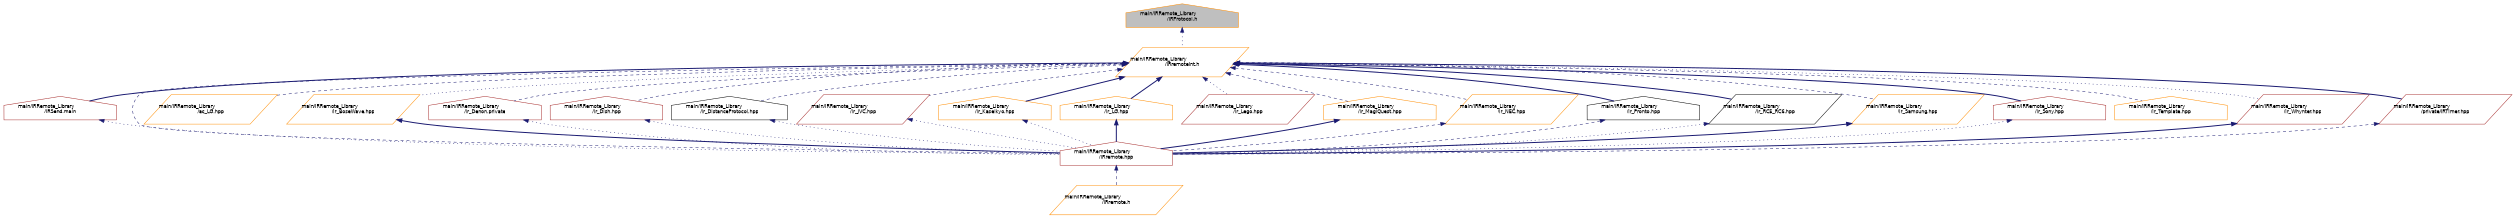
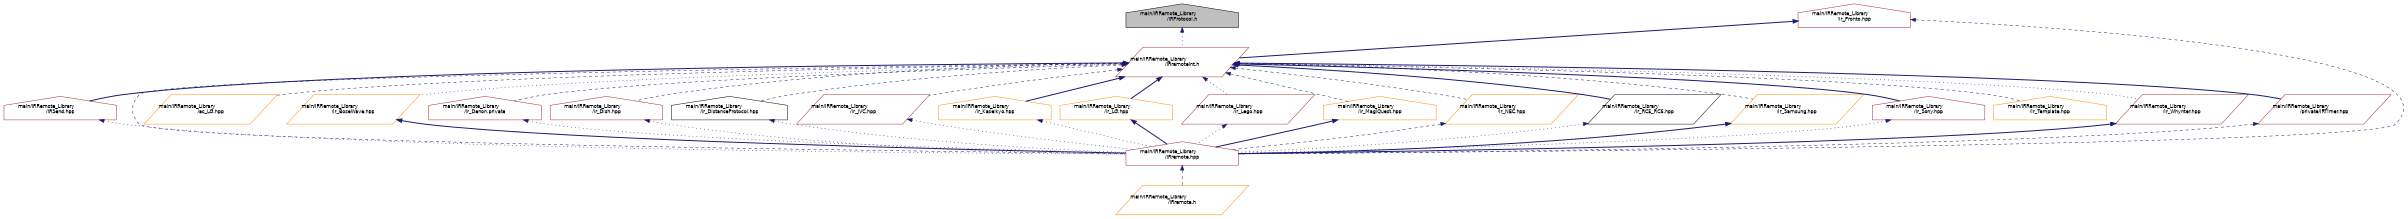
(1182, 17) -> (1182, 17)
(1182, 62) -> (1182, 62)
(1427, 76) -> (1516, 40)
(60, 109) -> (60, 109)
(1643, 109) -> (1854, 17)
none -> (1210, 135)
